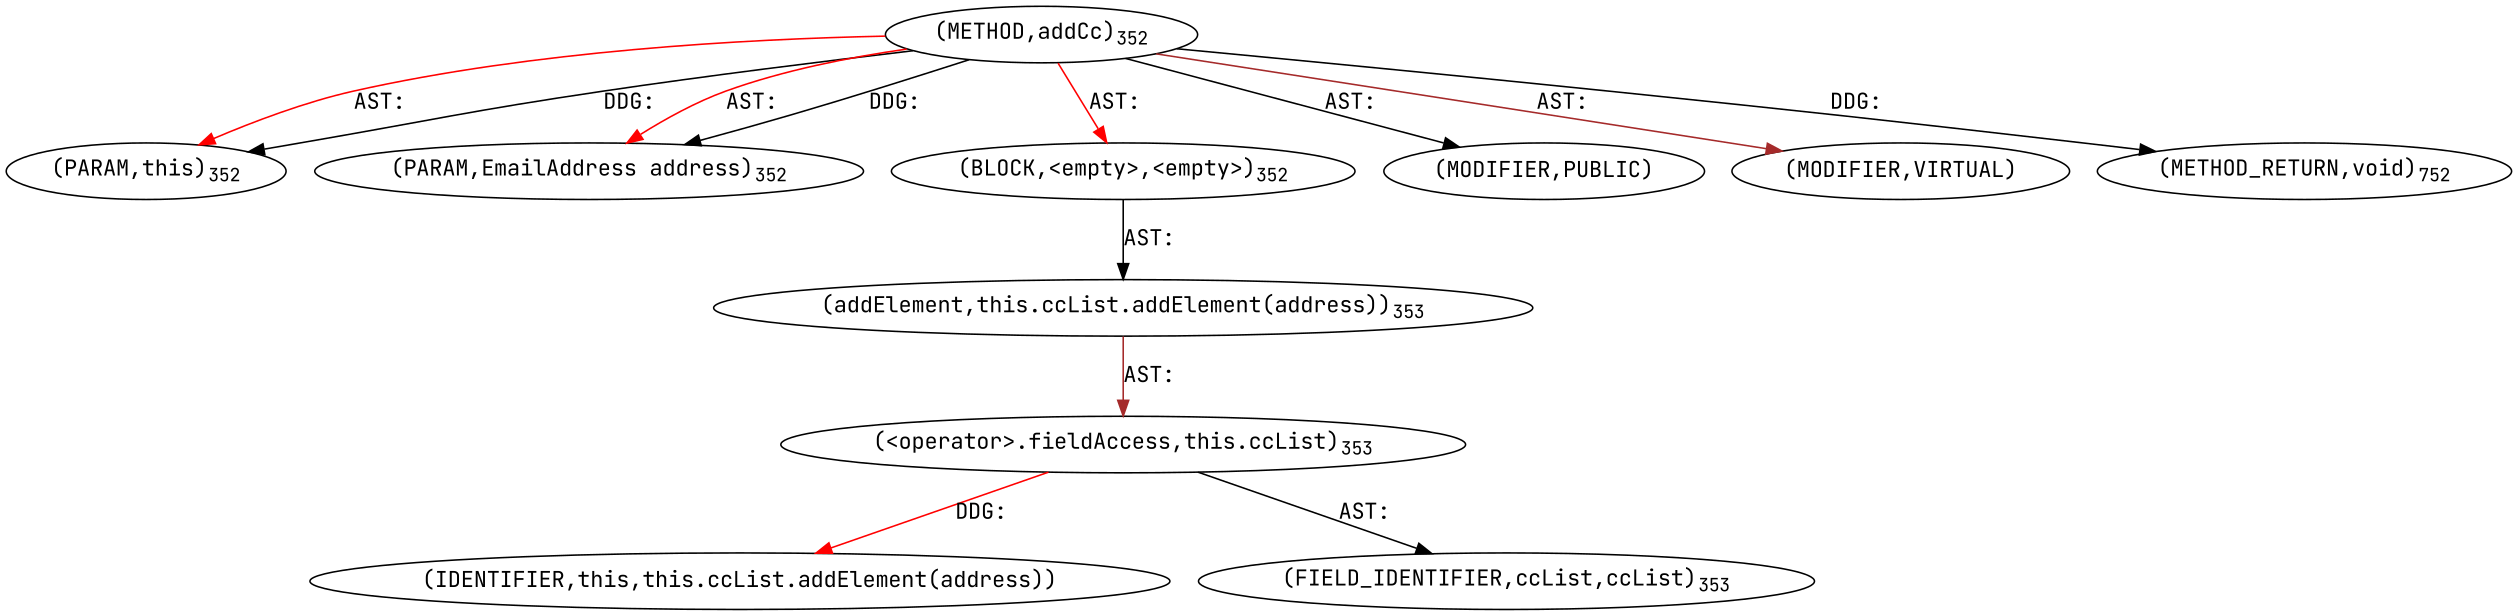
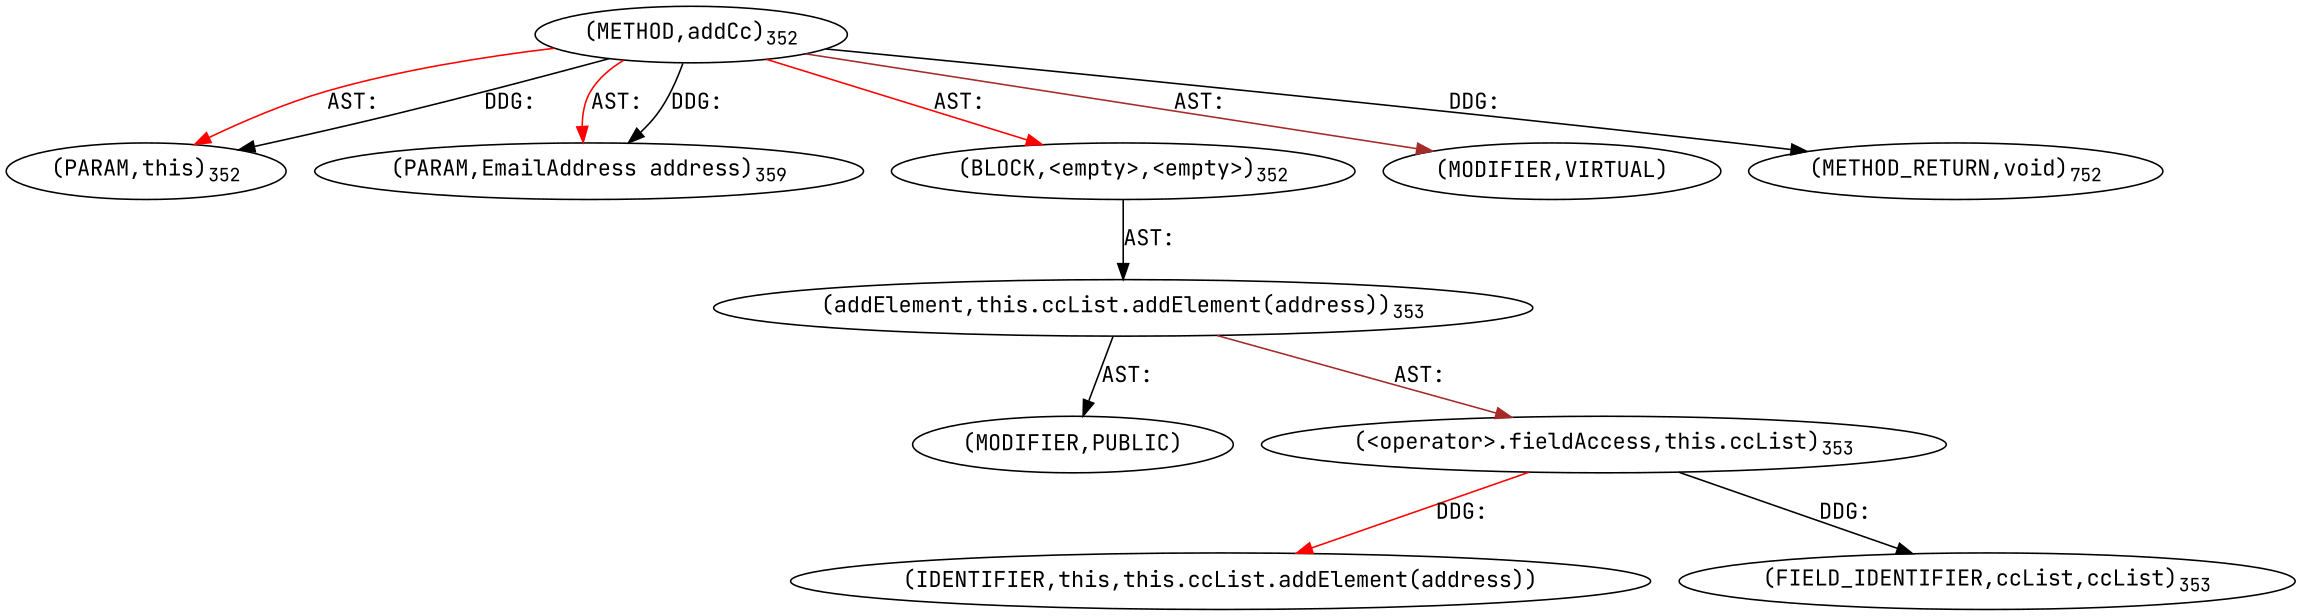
(1285, 101) -> (1101, 369)
(771, 169) -> (771, 169)
(1371, 513) -> (1852, 513)
